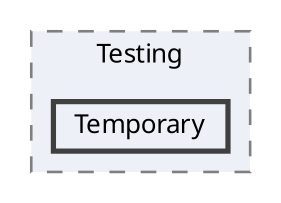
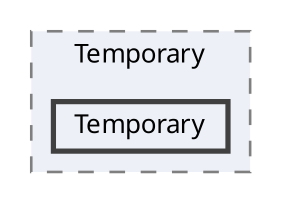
(141, 56) -> (141, 56)
